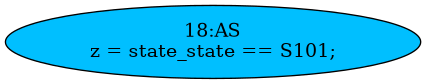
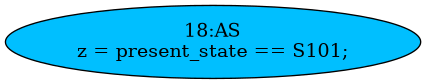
(213, 42) -> (213, 42)
